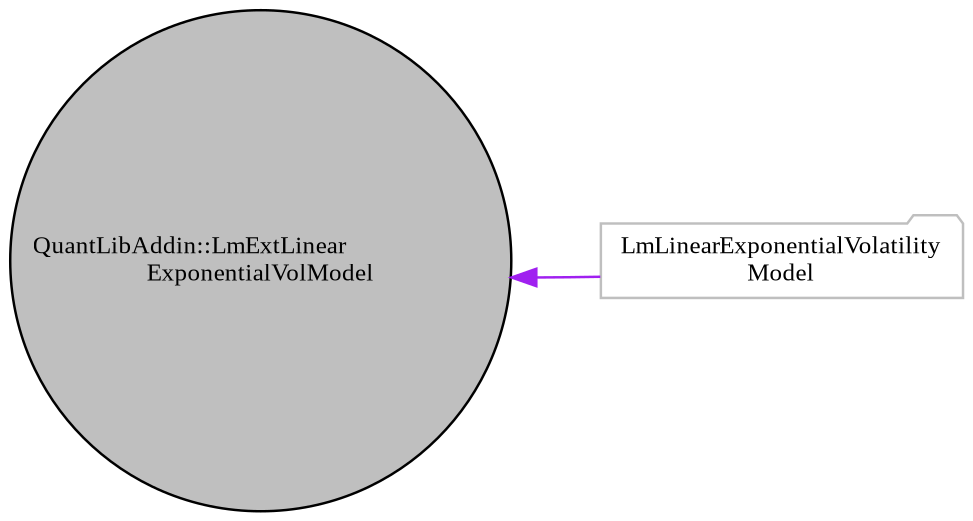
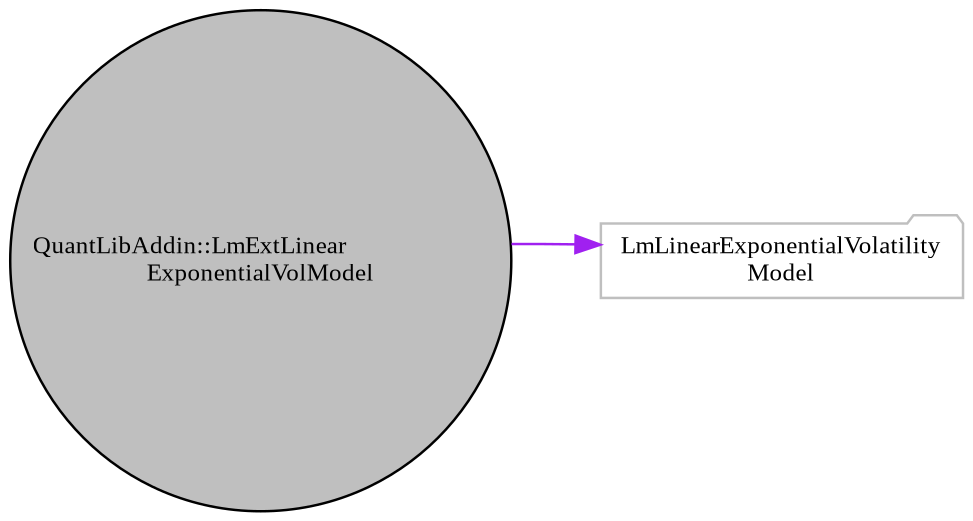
(569, 277) -> (543, 244)
